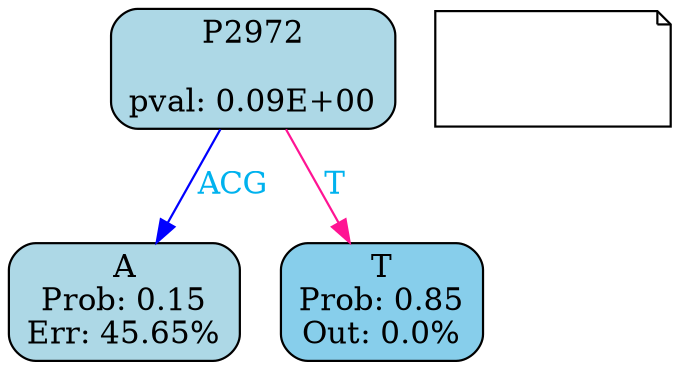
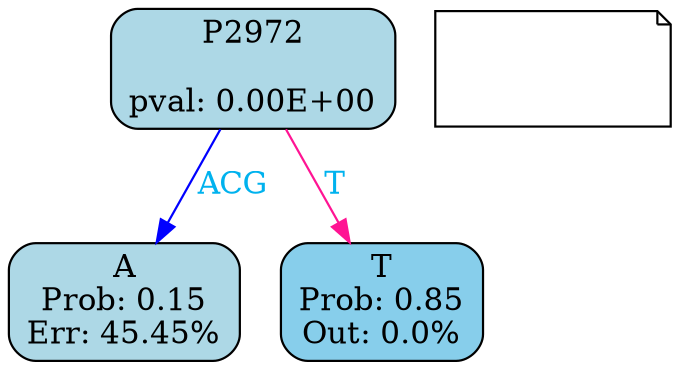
(253, 69) -> (253, 69)
(124, 302) -> (124, 302)
